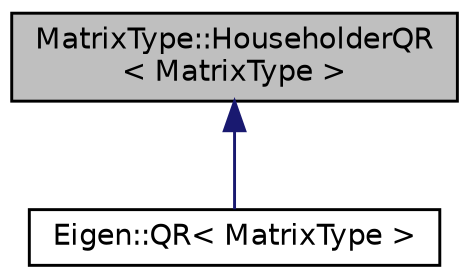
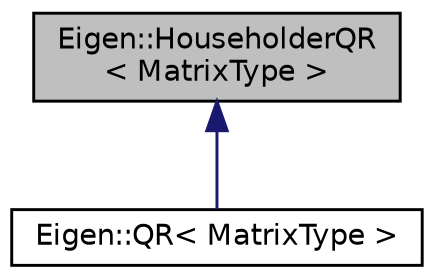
(235, 57) -> (217, 57)
